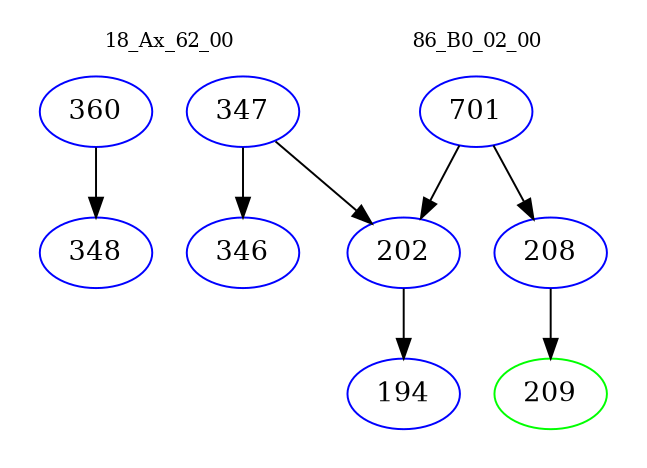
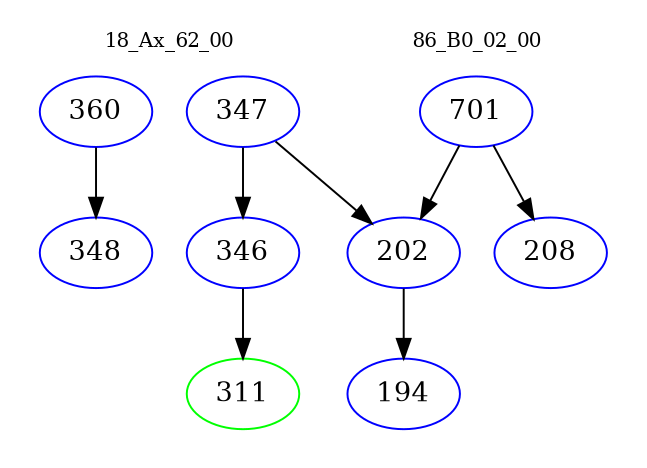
none -> (243, 394)
(551, 394) -> none
